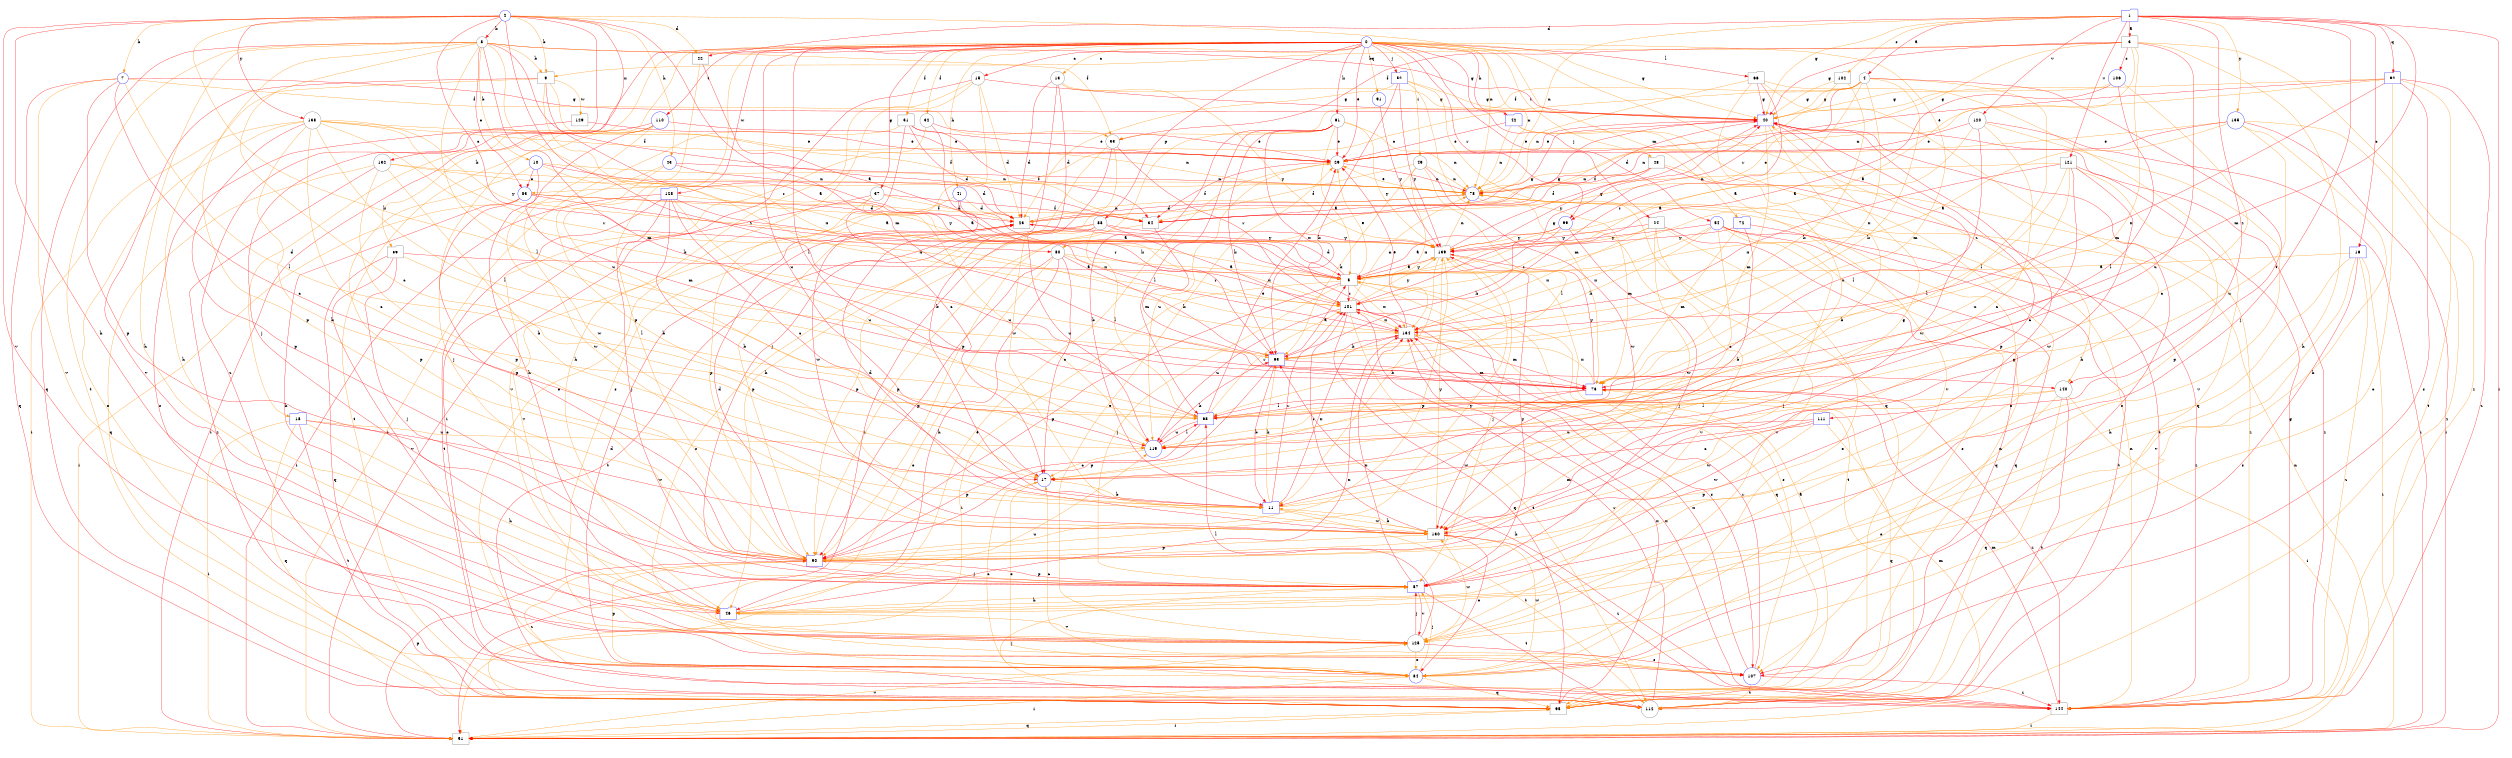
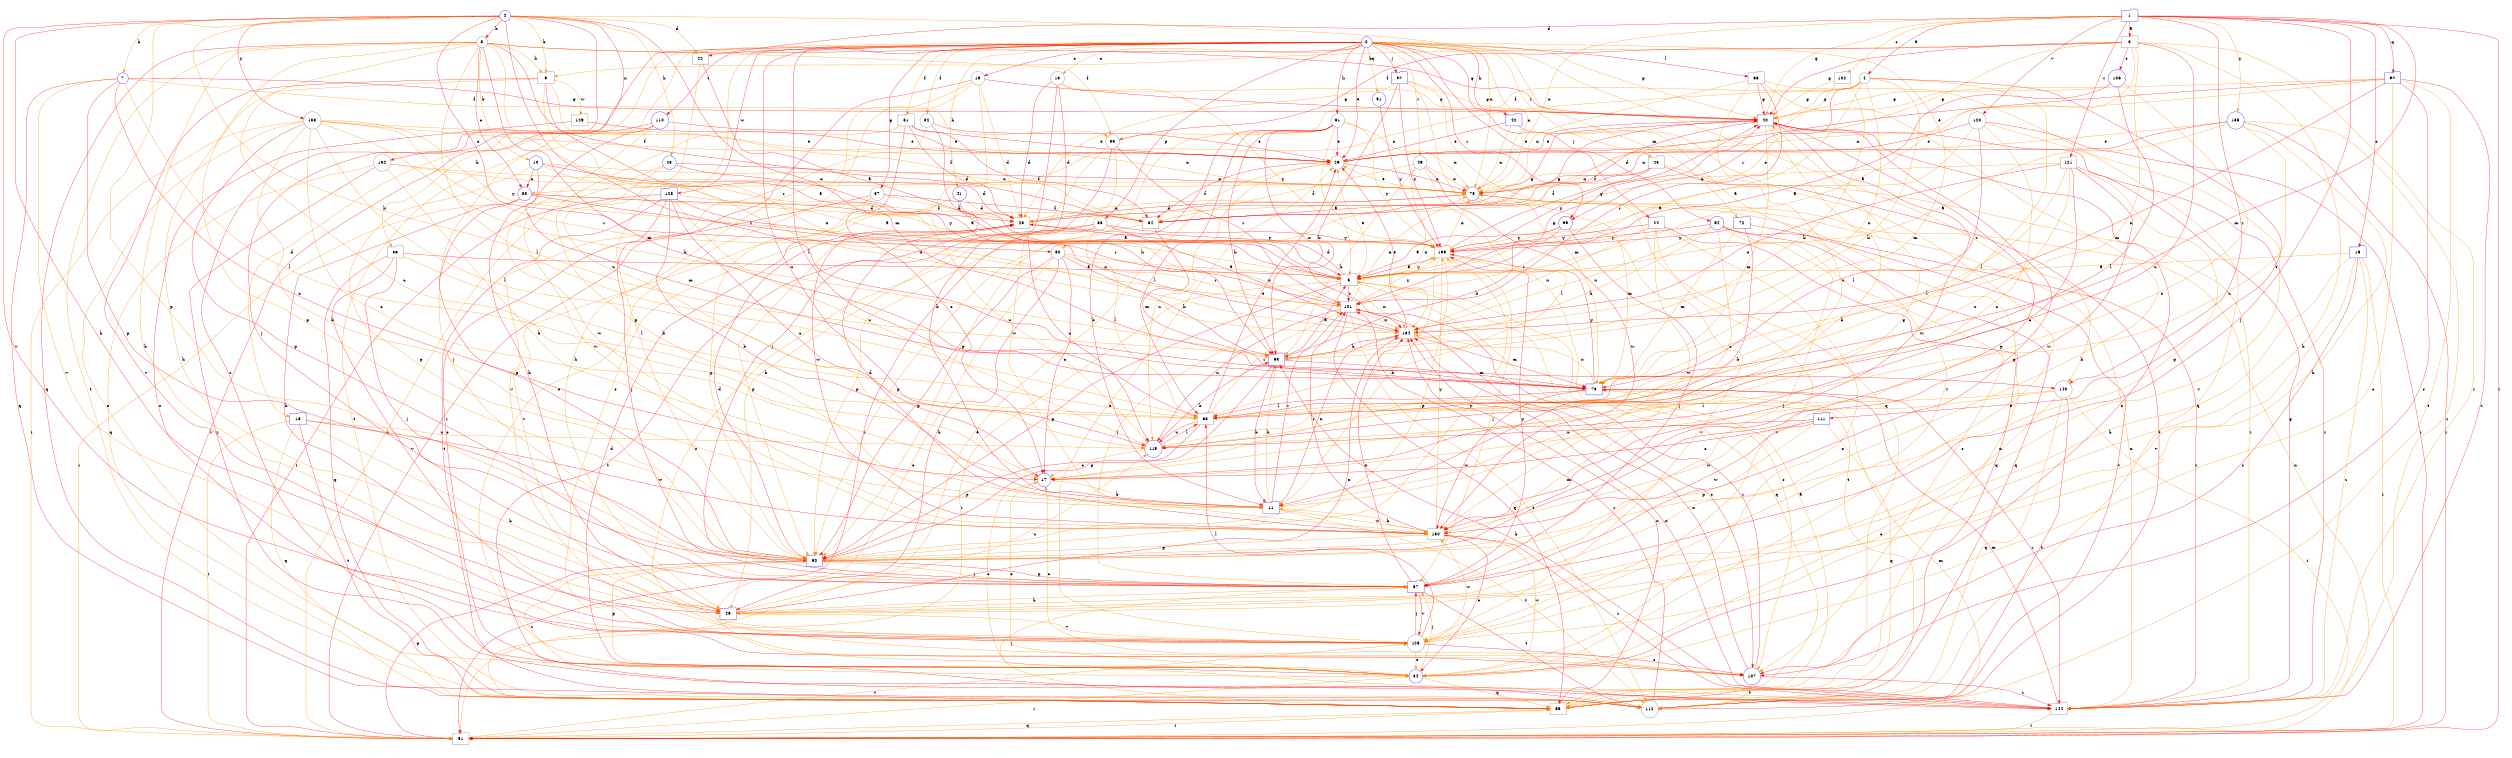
(550, 382) -> (182, 326)
(1205, 419) -> (1205, 419)
